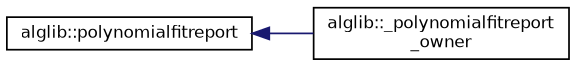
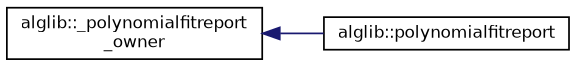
(292, 33) -> (302, 33)
